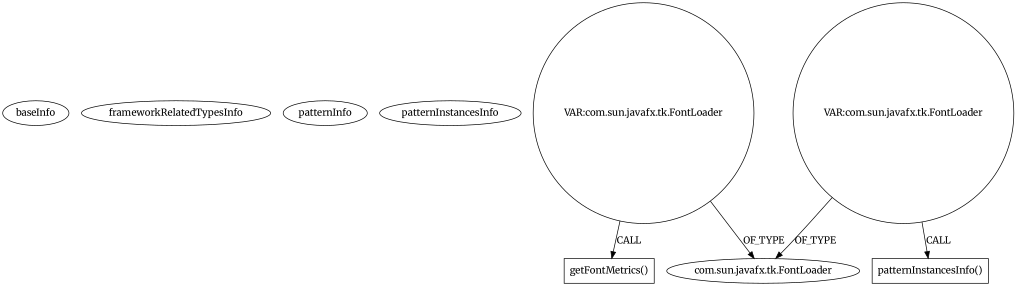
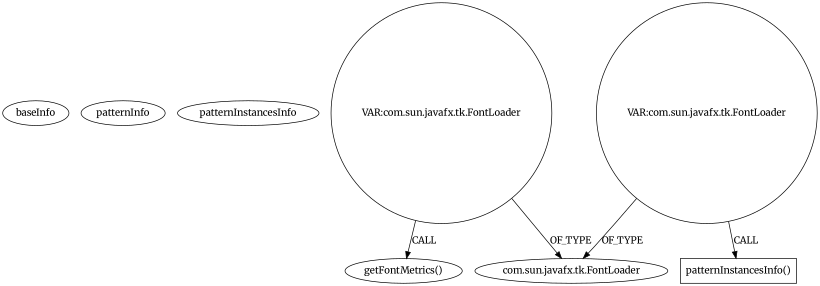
(176, 113) -> none
(609, 271) -> (404, 271)
